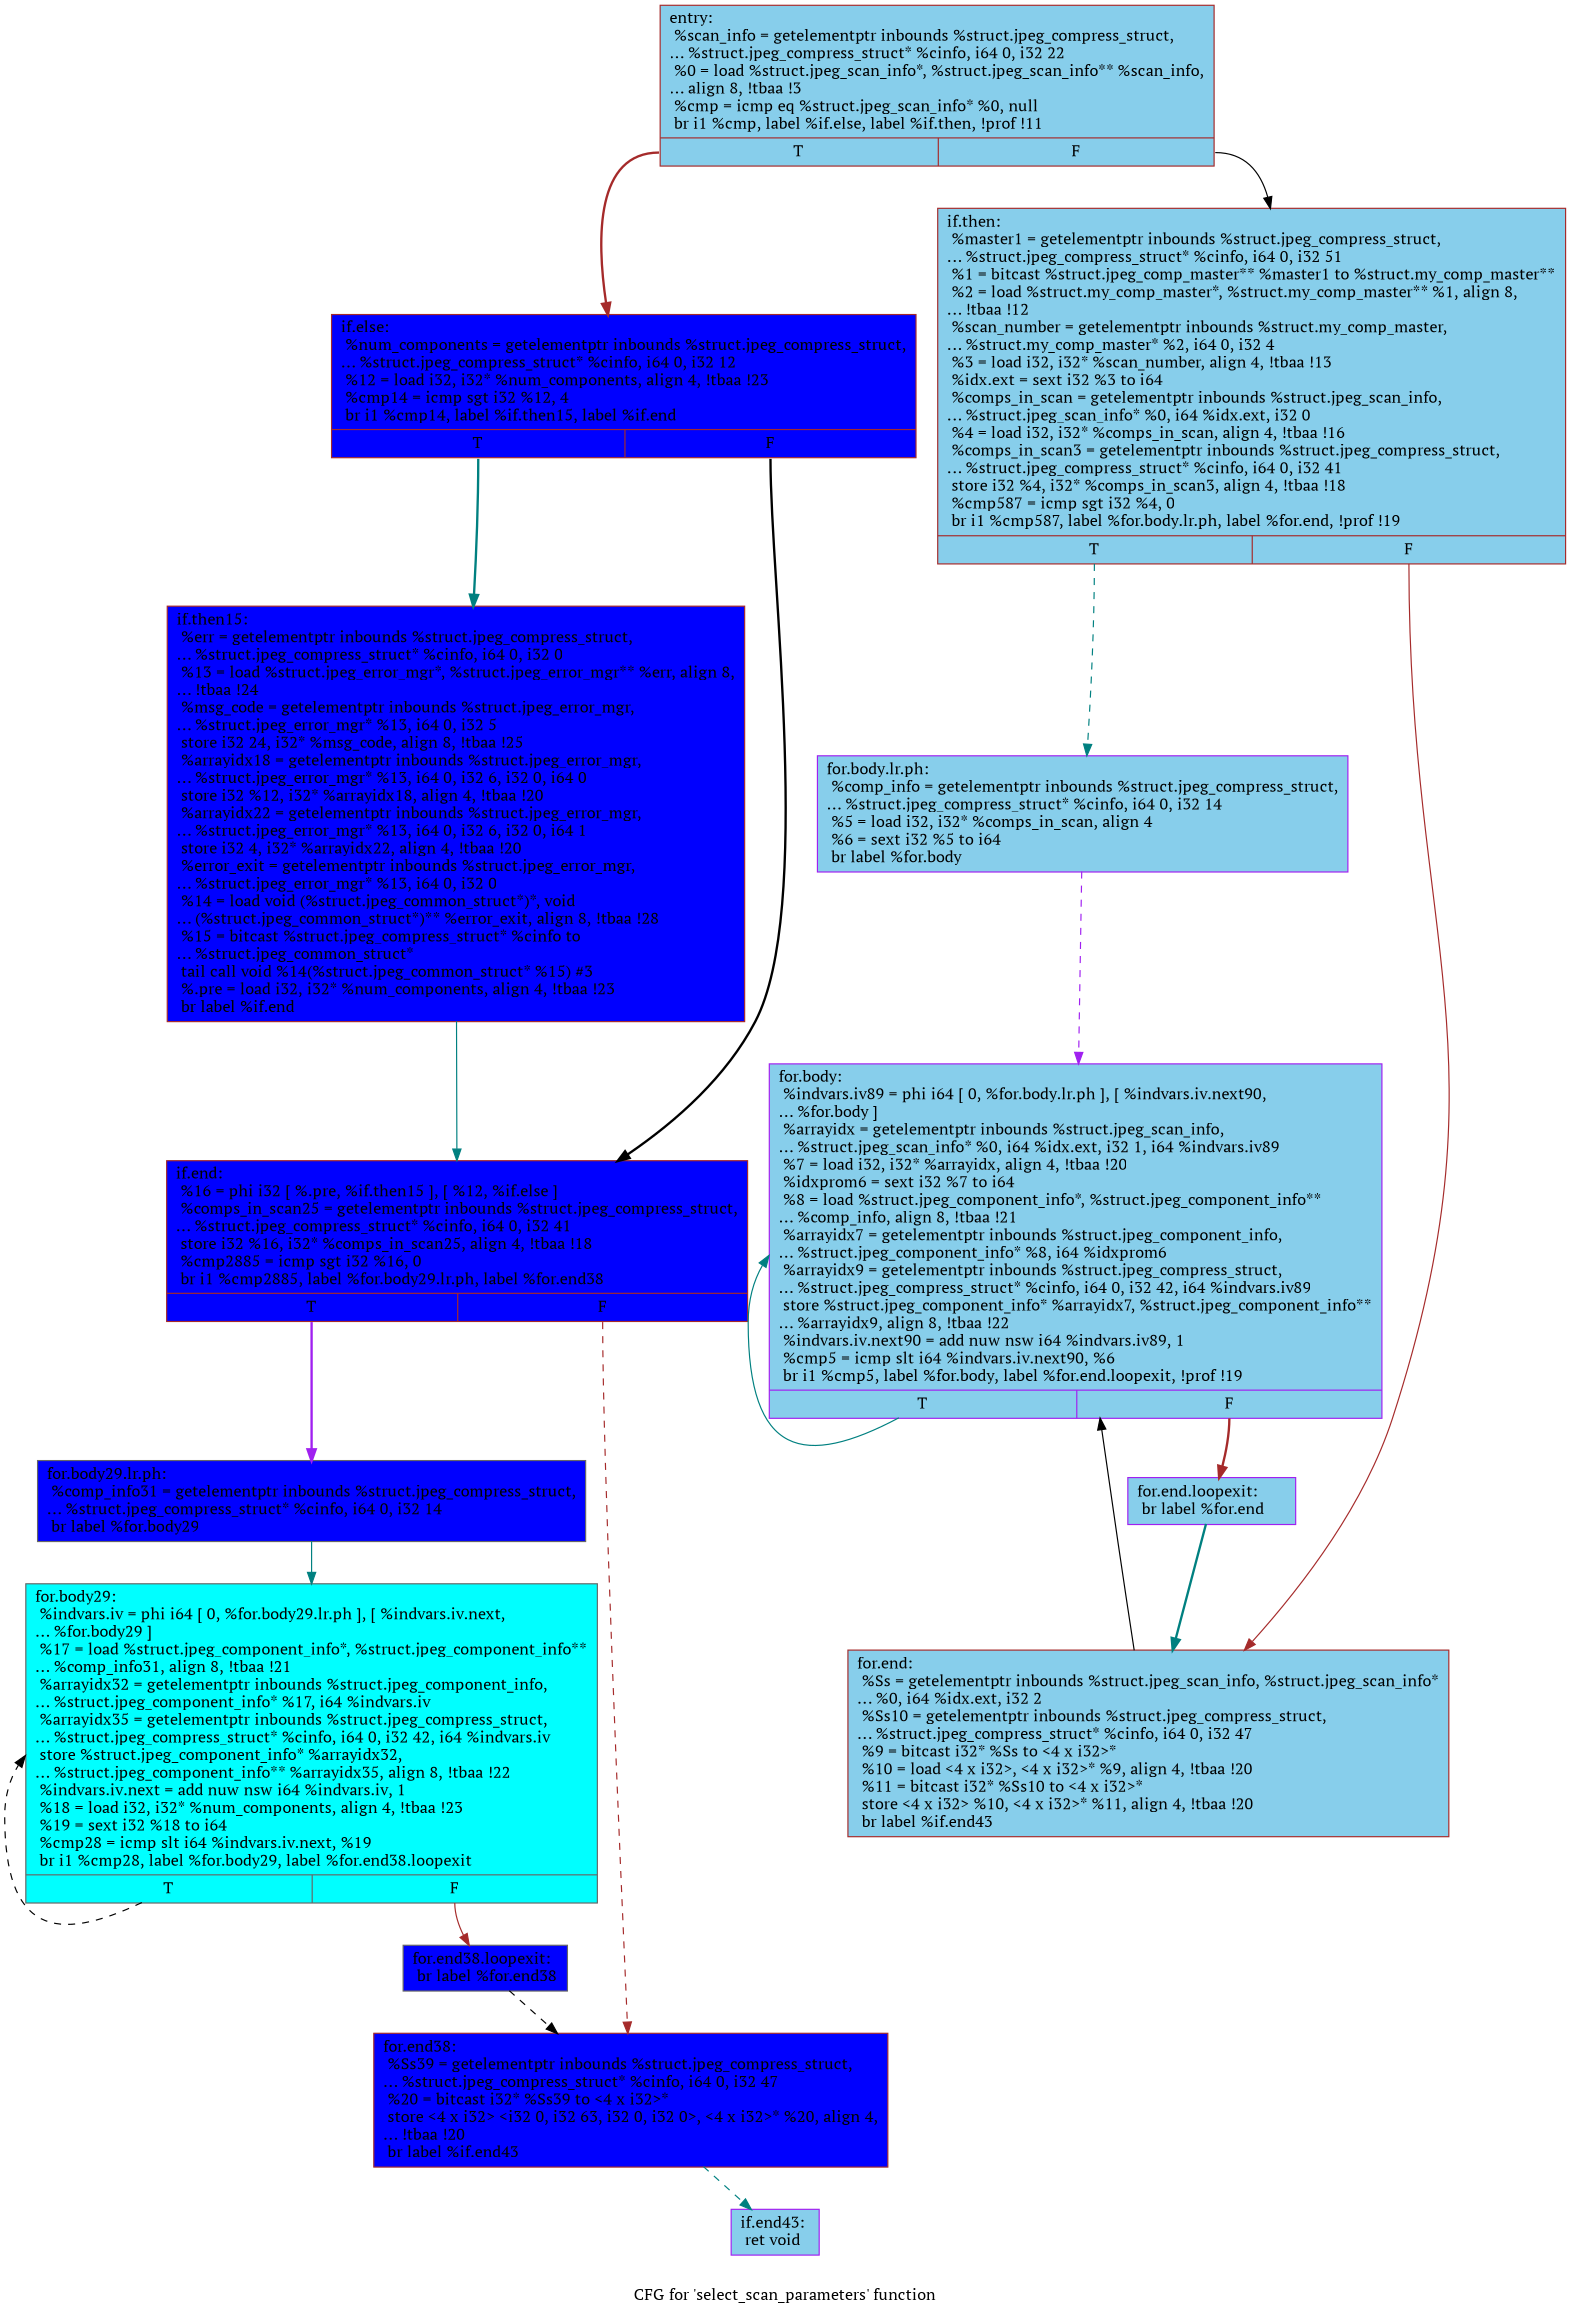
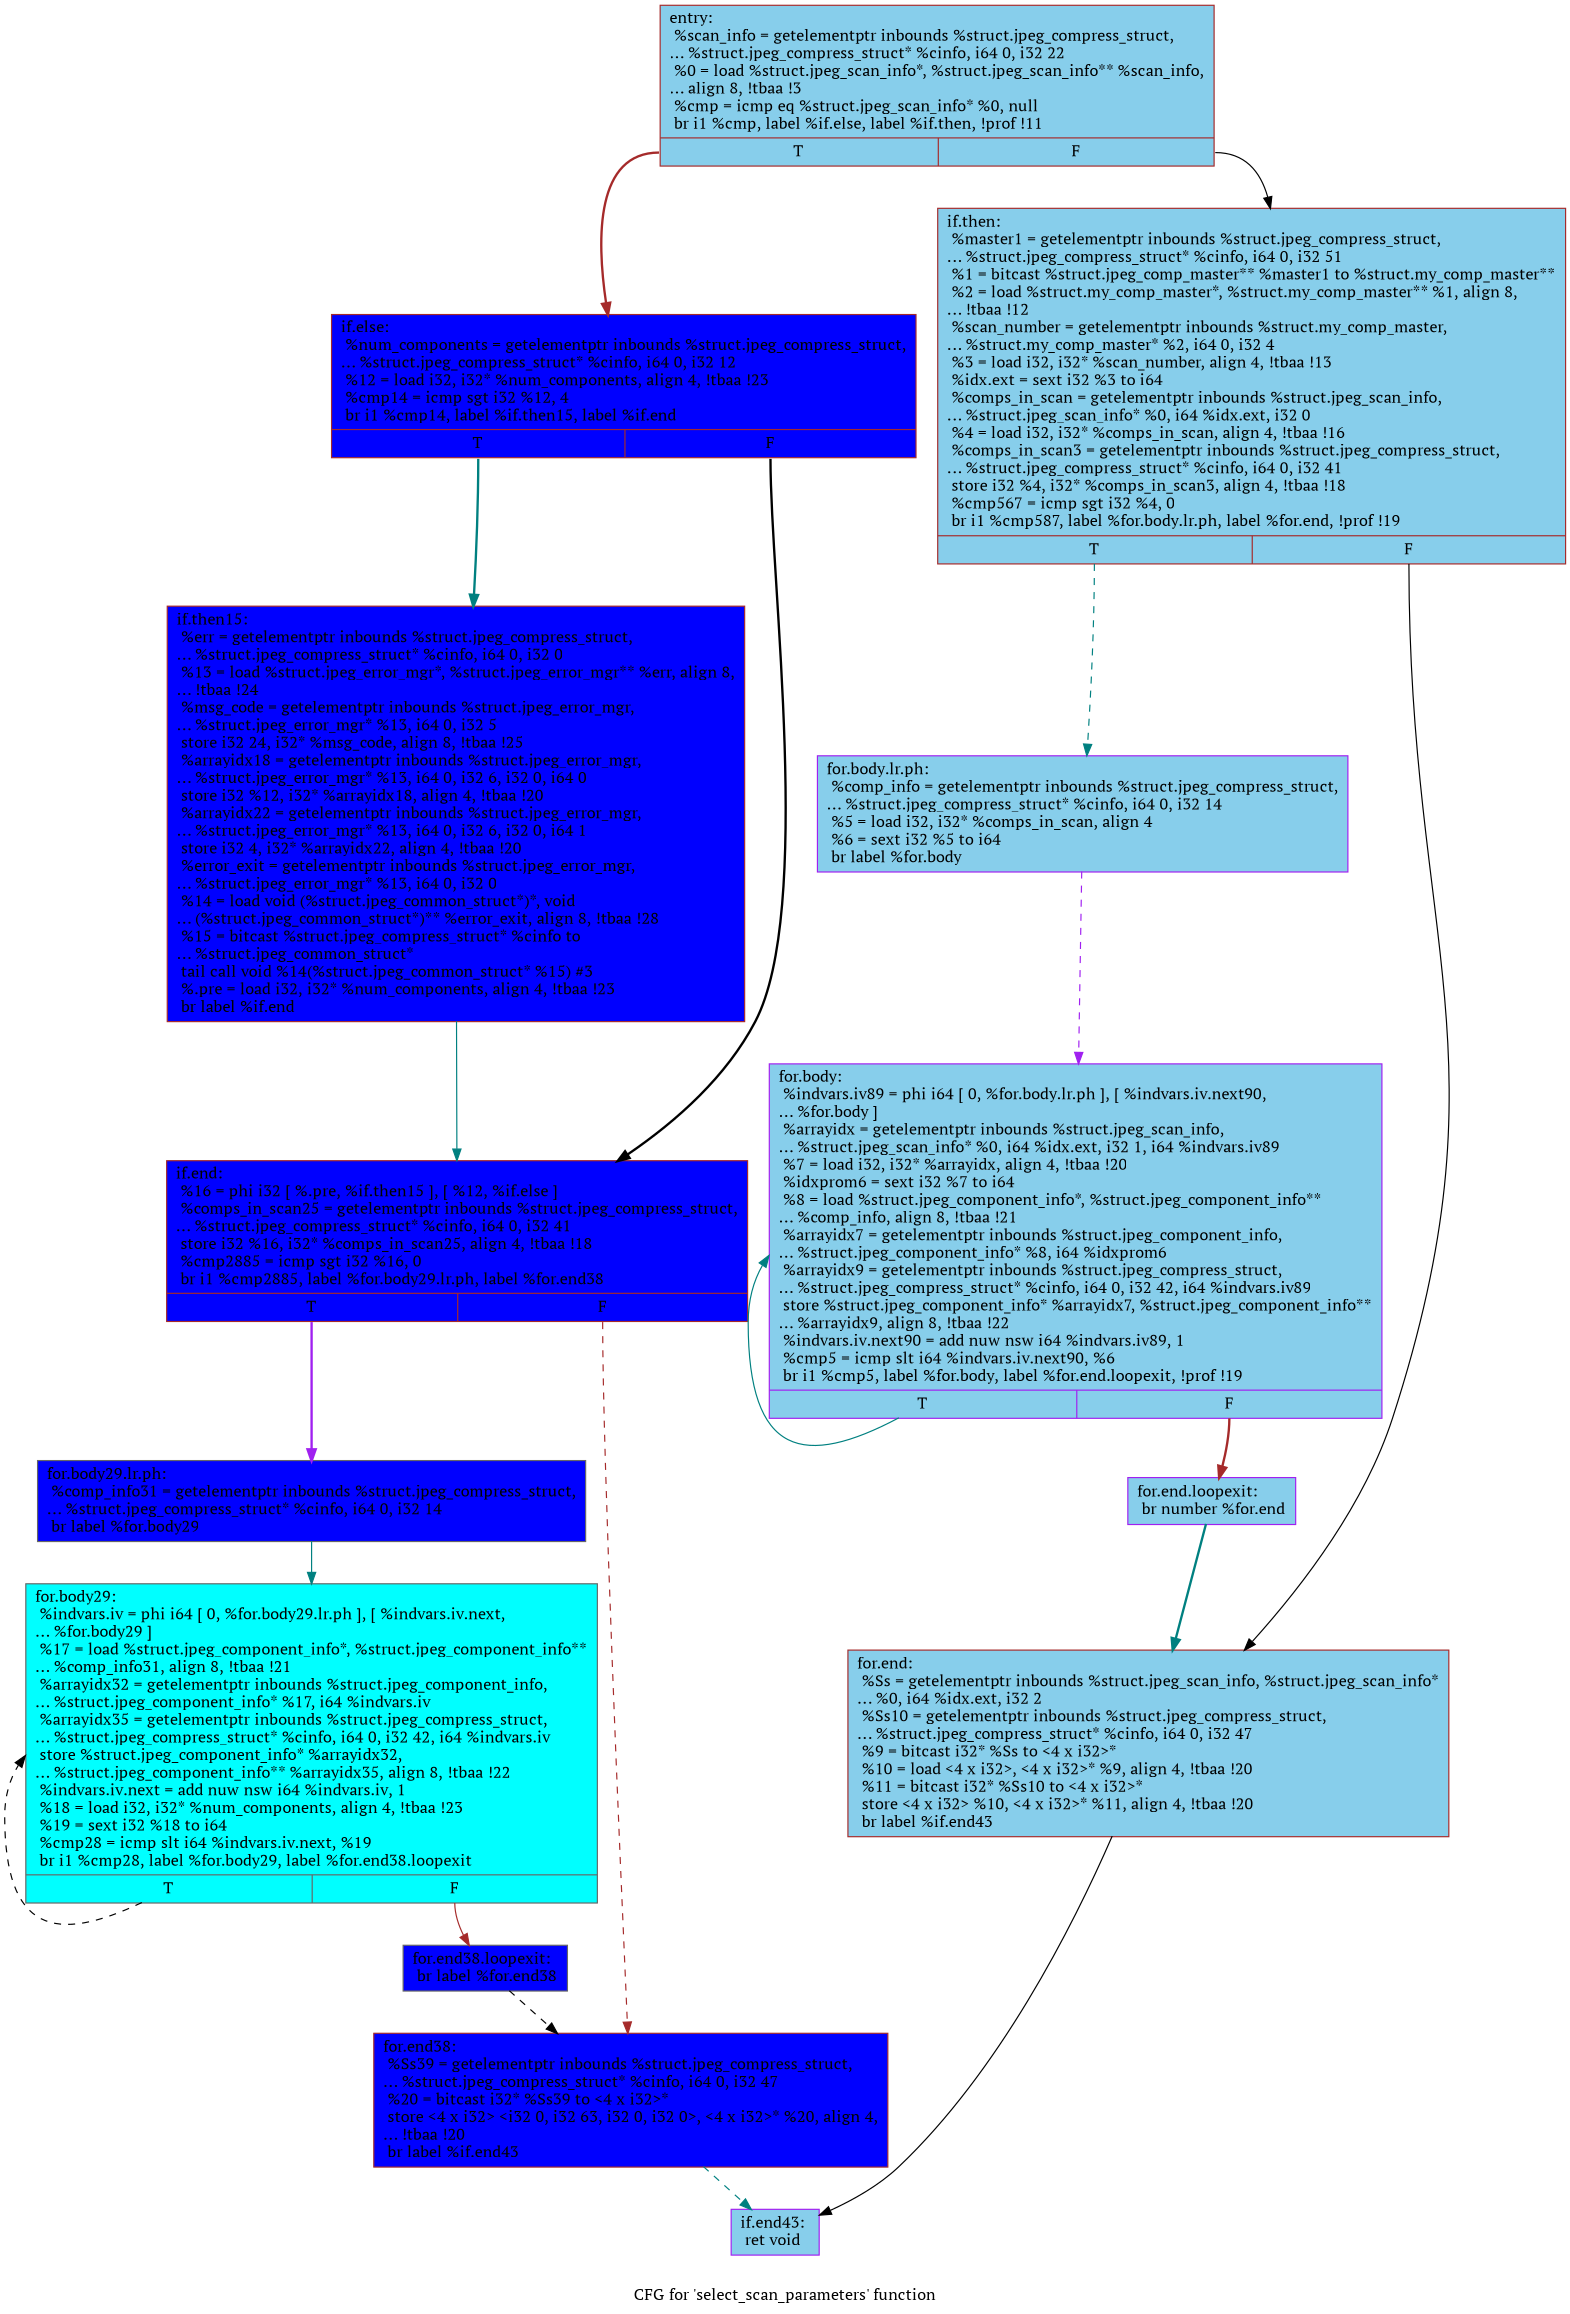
(1062, 503) -> (1062, 503)
(1447, 1126) -> (1447, 1126)
(1201, 1509) -> (1212, 1509)
(1118, 1540) -> (999, 2046)
